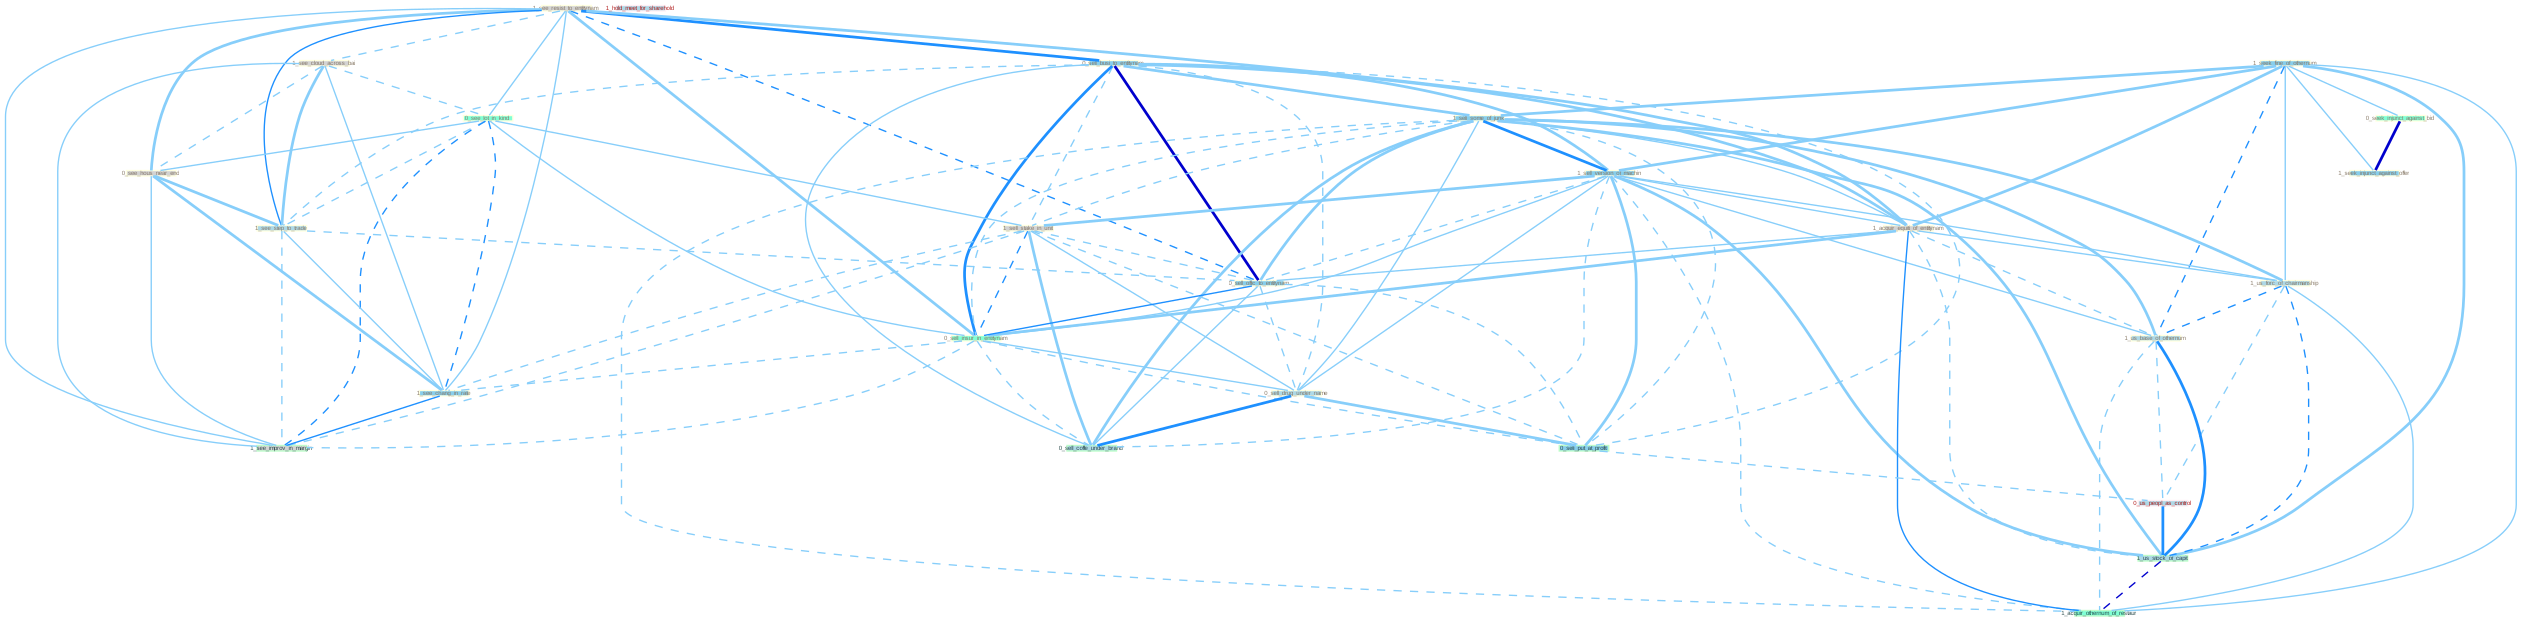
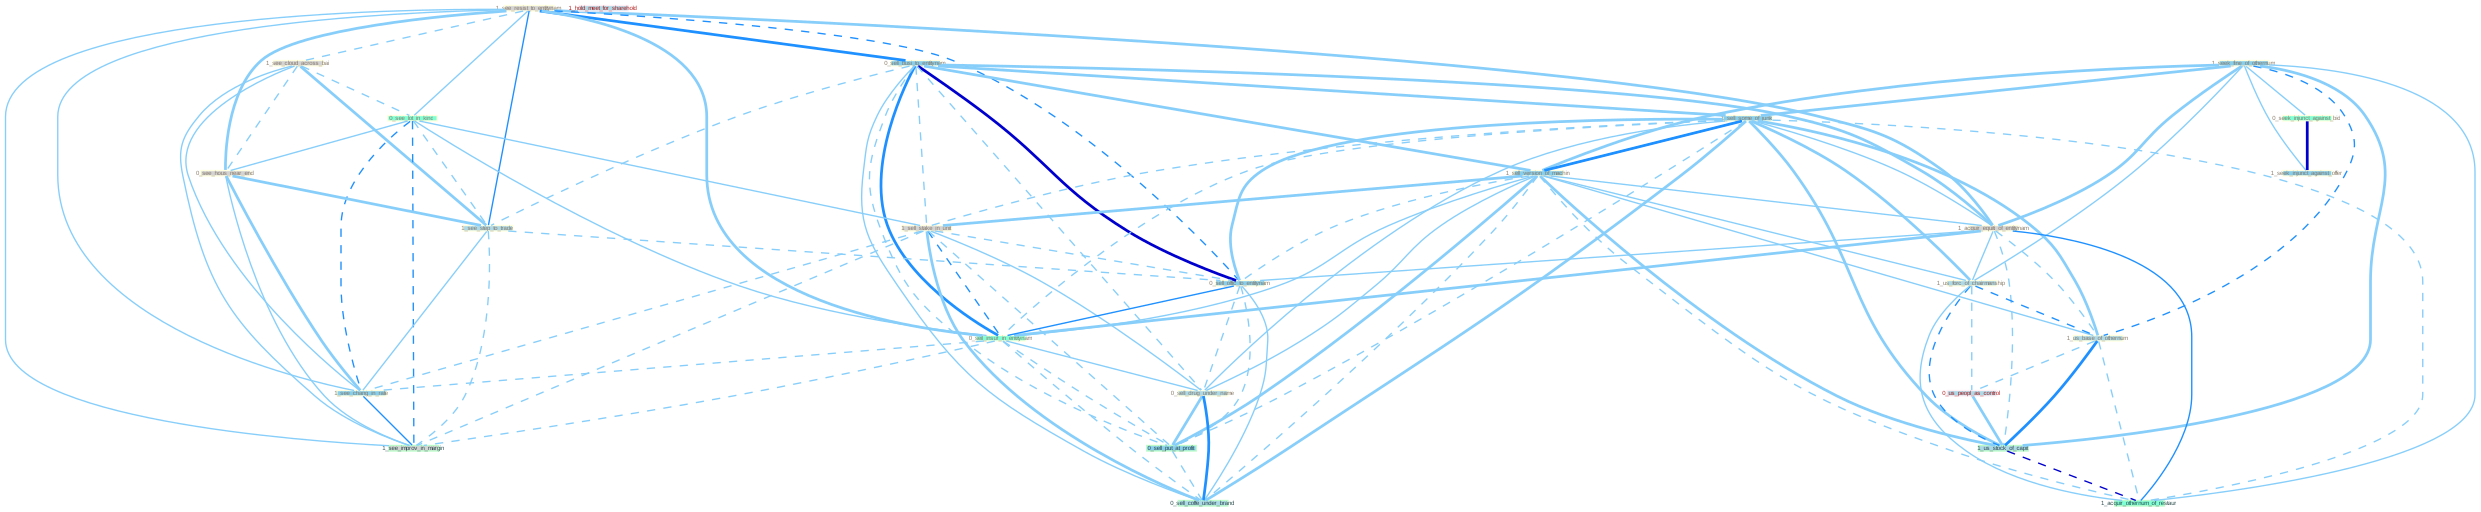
(1874, 476) -> (1187, 476)
(2163, 531) -> (1988, 421)
